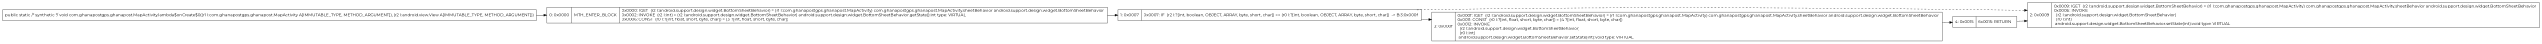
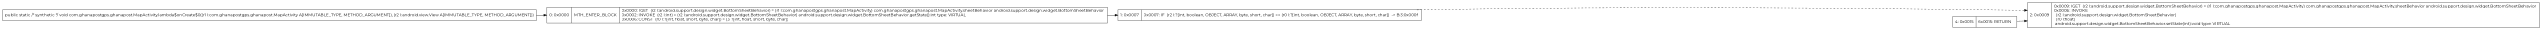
(2063, 19) -> (2065, 19)
(1687, 27) -> none
